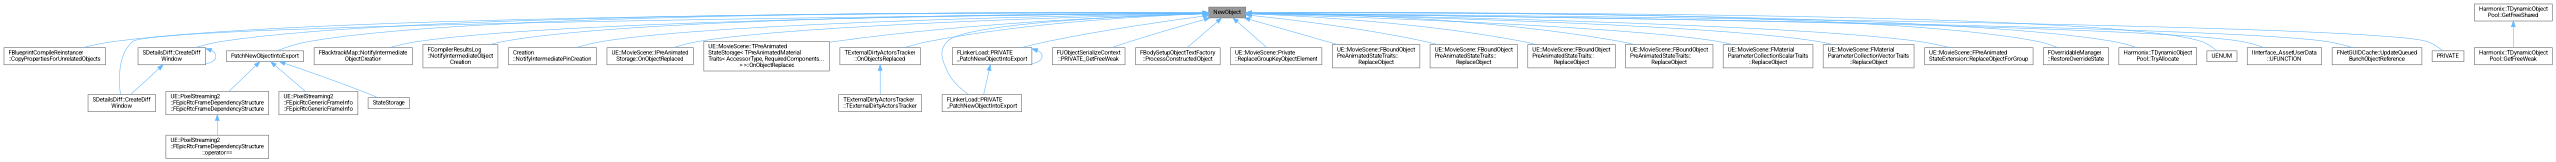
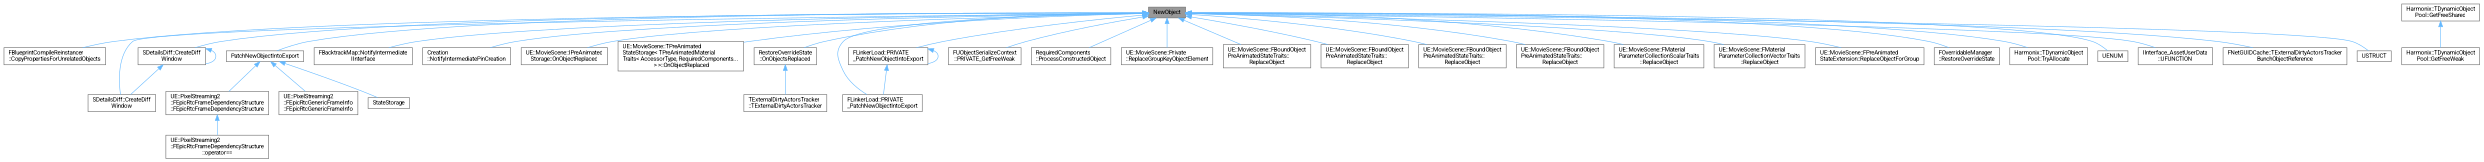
(363, 56) -> (363, 56)
(460, 56) -> none
(880, 56) -> (785, 56)
(1178, 56) -> (1071, 56)
(2377, 56) -> (2285, 56)
(2448, 56) -> (2374, 56)
